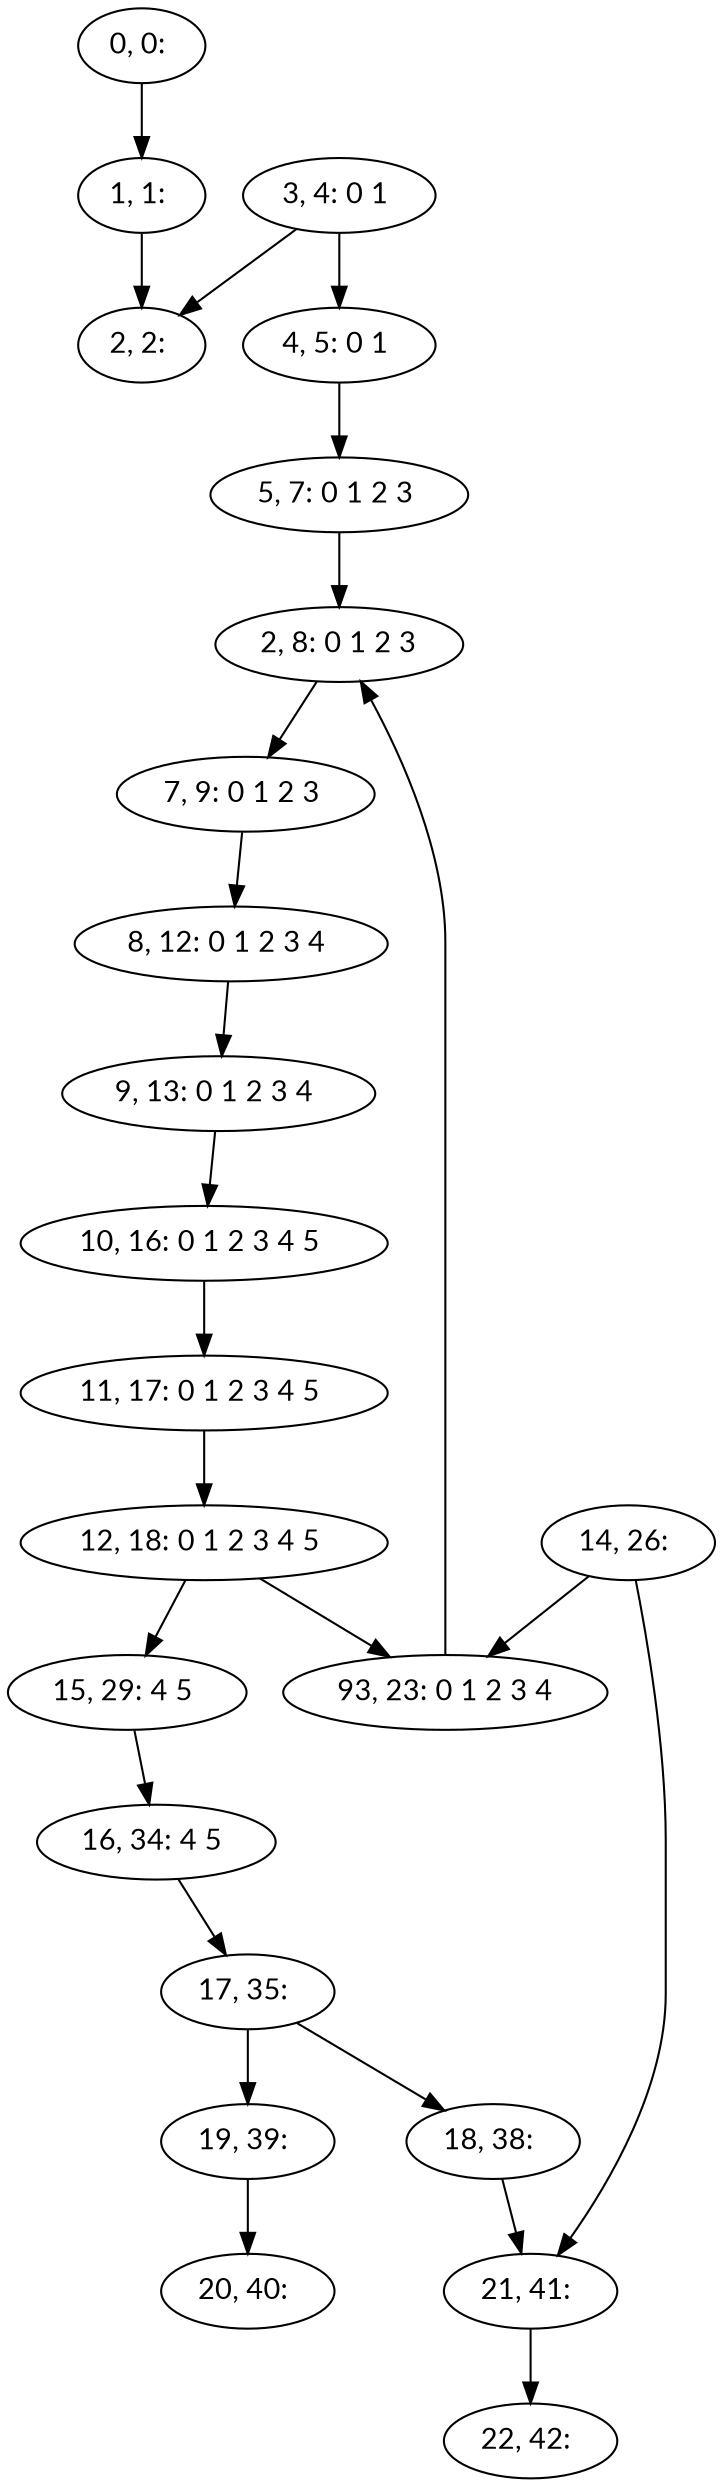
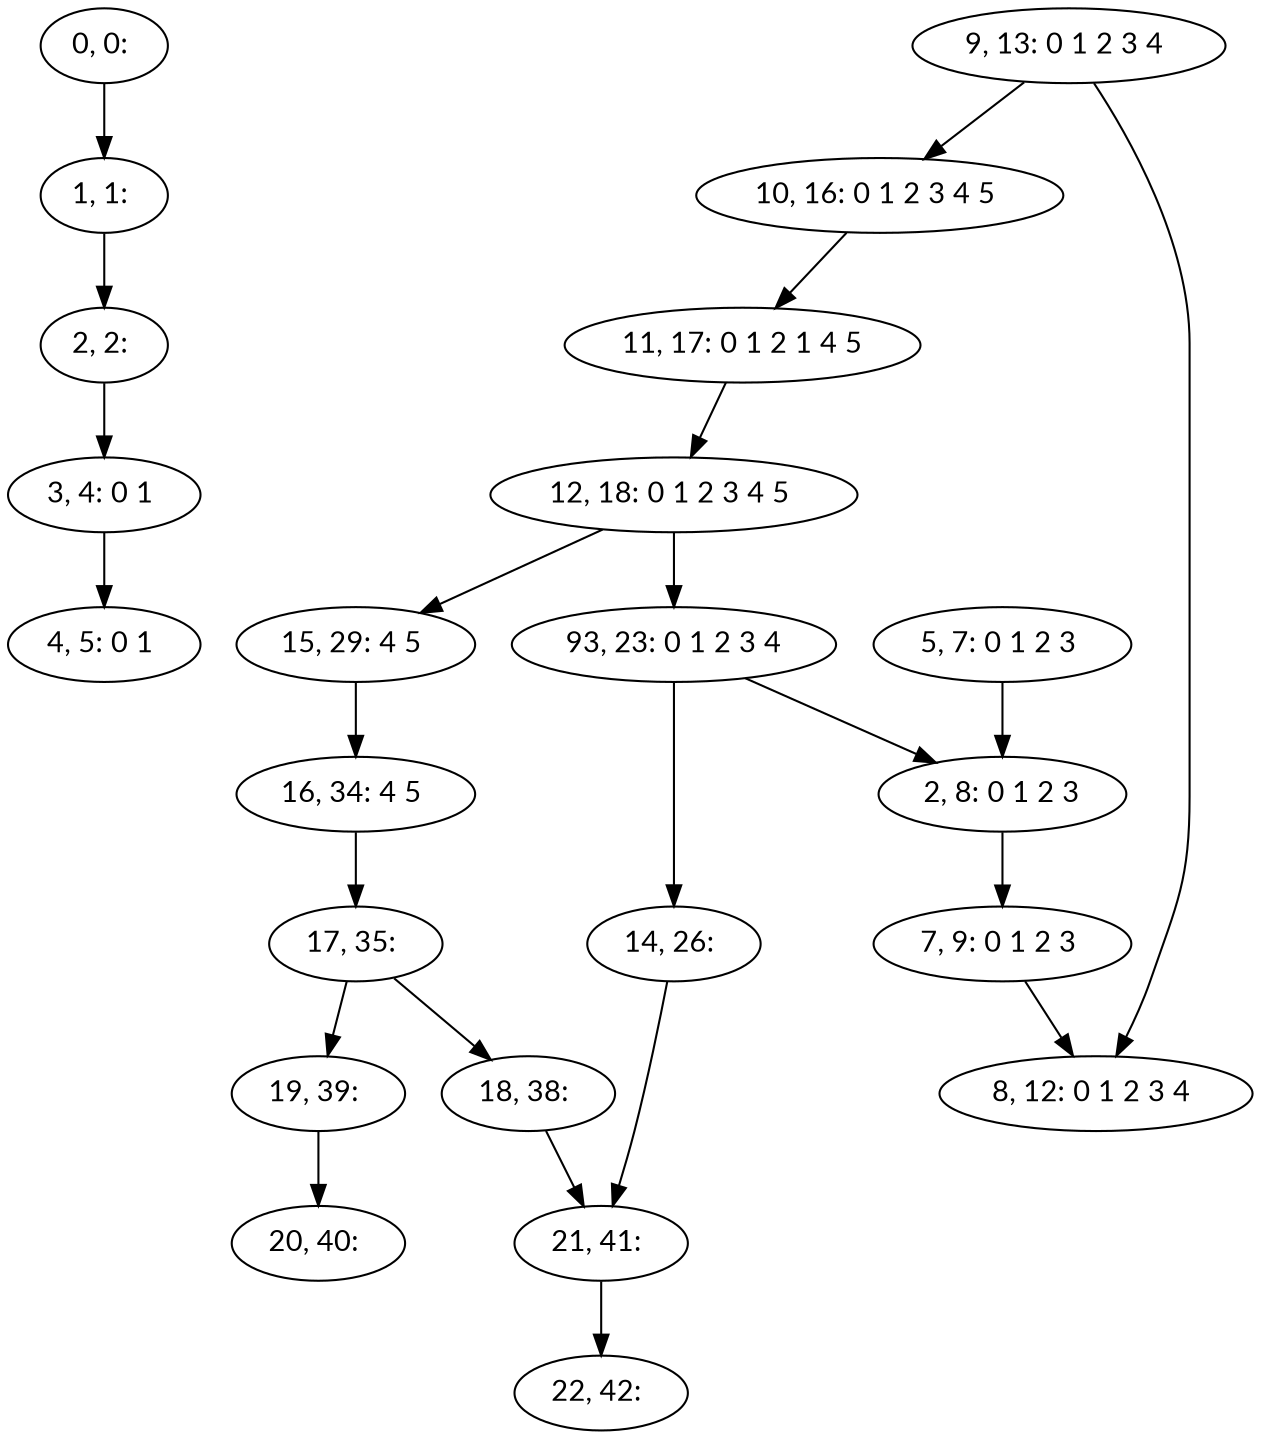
(247, 266) -> (104, 410)
(339, 410) -> none
(226, 1009) -> (1190, 555)
(204, 1393) -> (743, 345)
(547, 1610) -> (674, 784)
